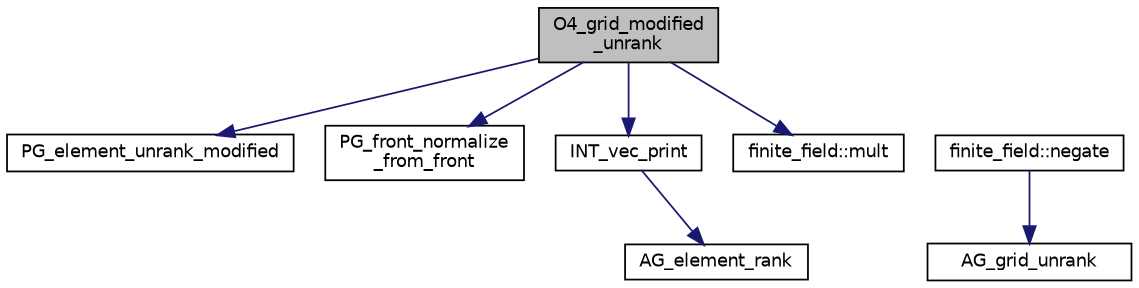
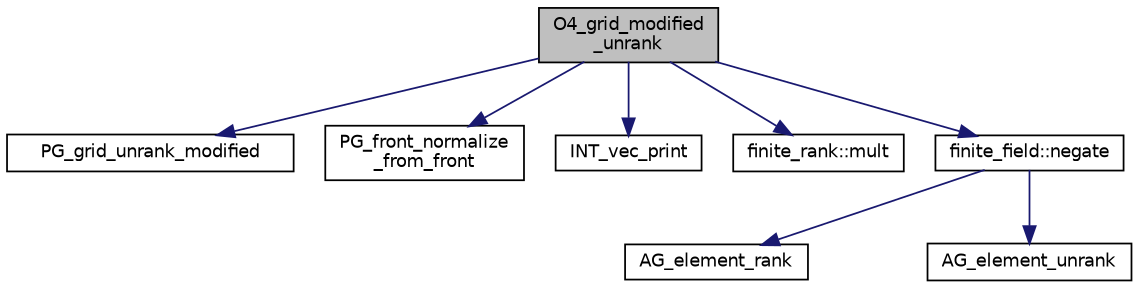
none -> (837, 96)
(150, 153) -> (150, 153)
(819, 153) -> (819, 153)
(667, 201) -> (881, 205)
(1030, 262) -> (1030, 262)
